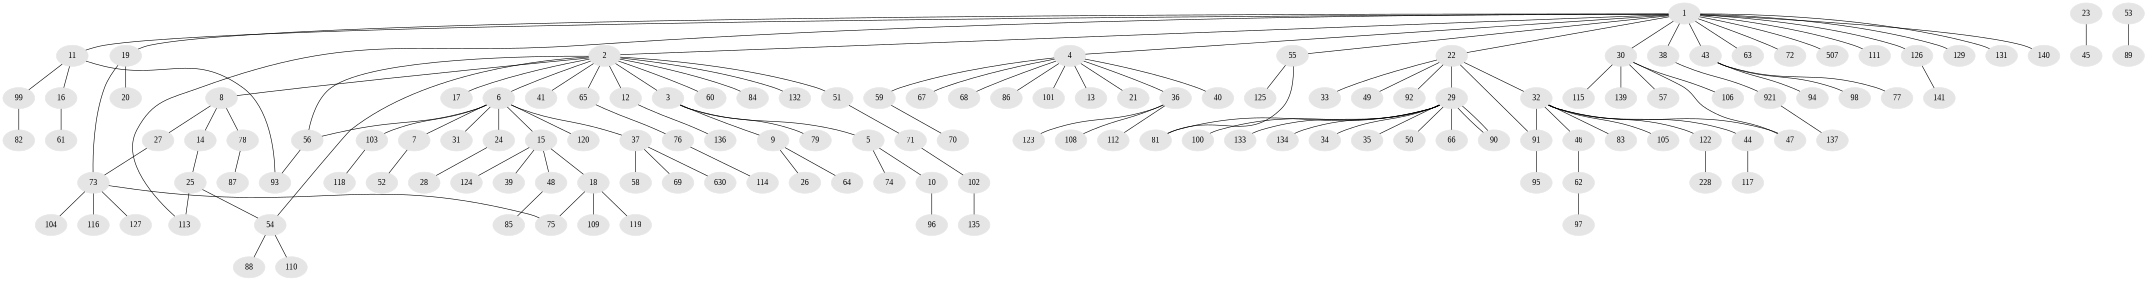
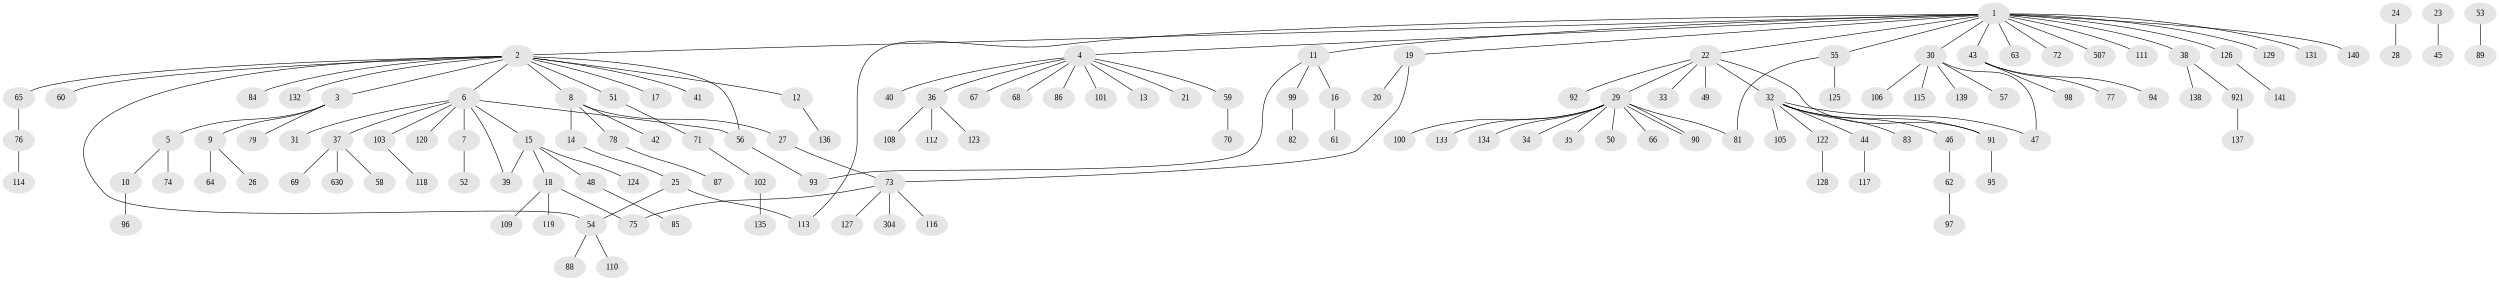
none -> (2195, 98)
(499, 119) -> (490, 139)
none -> (656, 140)
(1706, 183) -> (1822, 183)
(51, 225) -> (889, 225)
